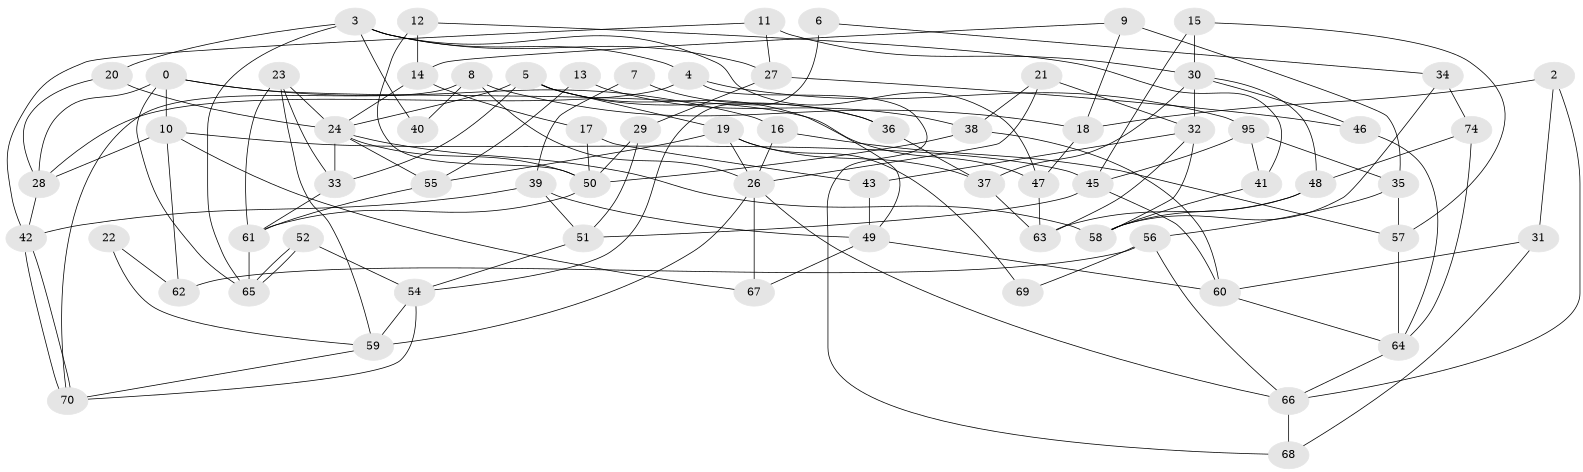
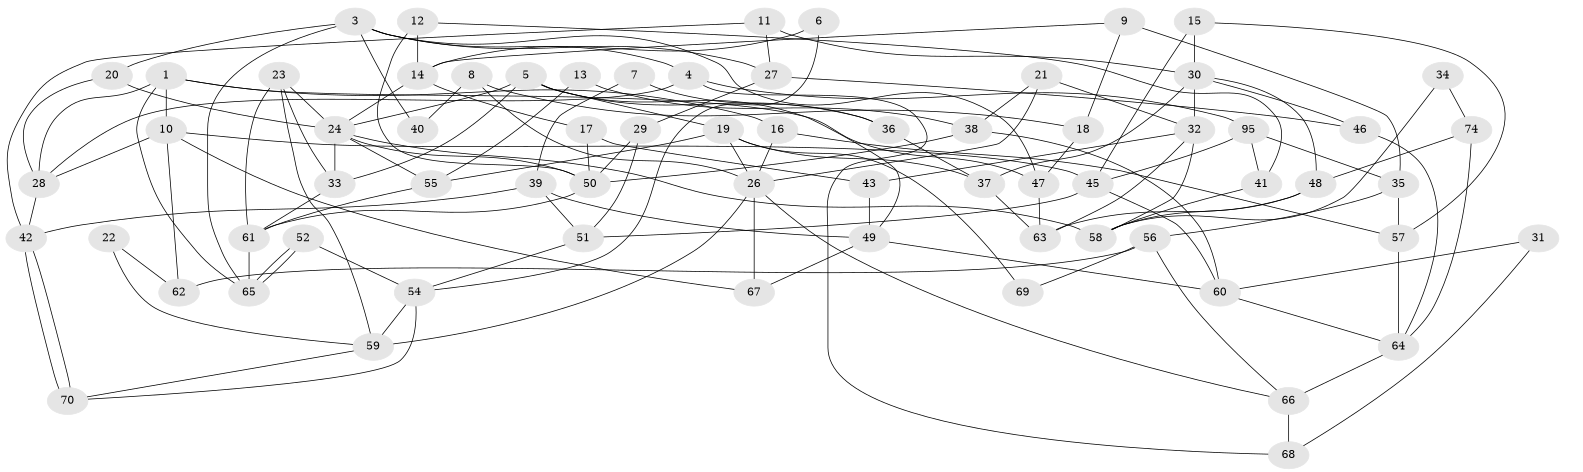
(1131, 49) -> (703, 50)
(166, 76) -> (166, 76)
(1554, 76) -> none
(127, 128) -> none
